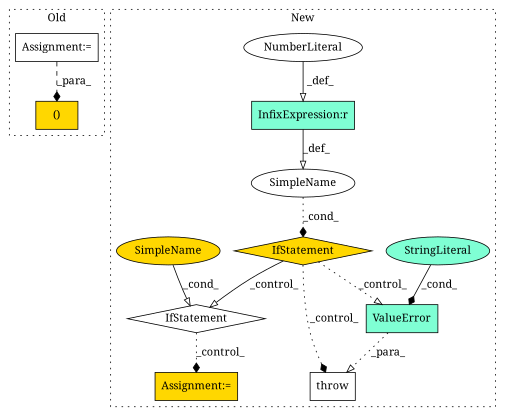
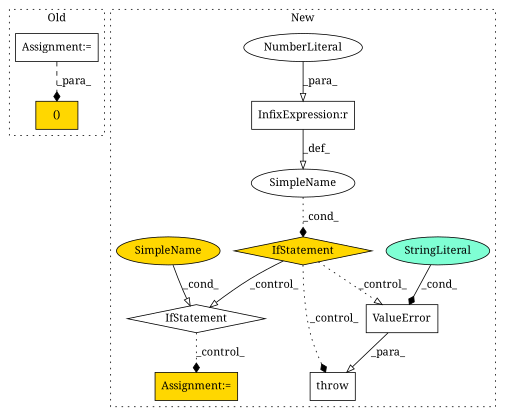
(321, 81) -> (321, 81)
(303, 115) -> (303, 115)
(402, 319) -> (402, 319)
(370, 350) -> (370, 350)
